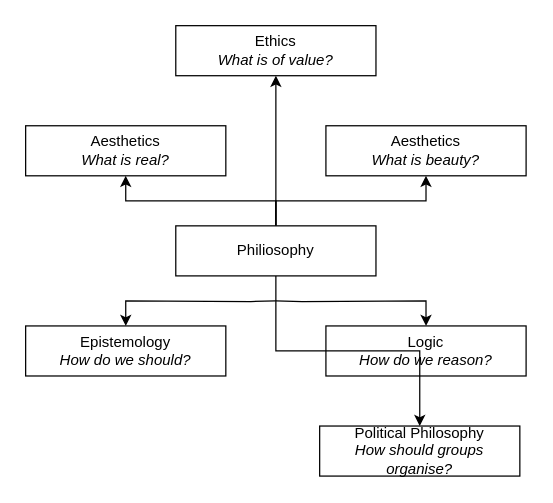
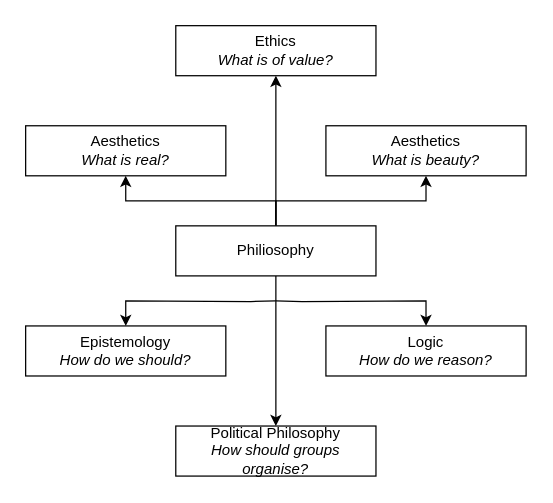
(419, 451) -> (276, 451)
